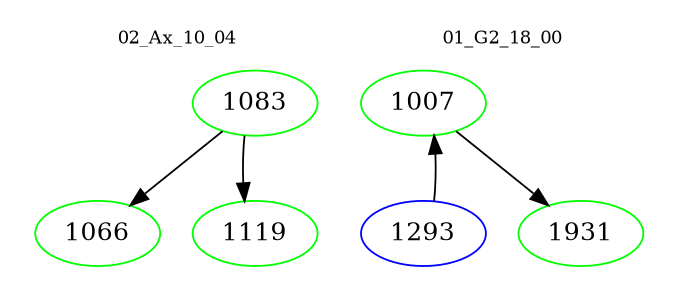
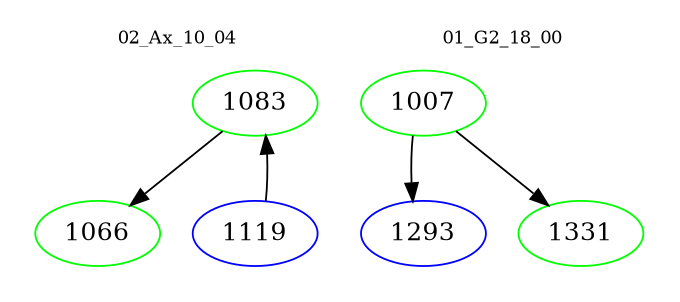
(243, 159) -> (267, 178)
(436, 178) -> (411, 159)
(255, 233) -> (255, 233)
(581, 233) -> (581, 233)
